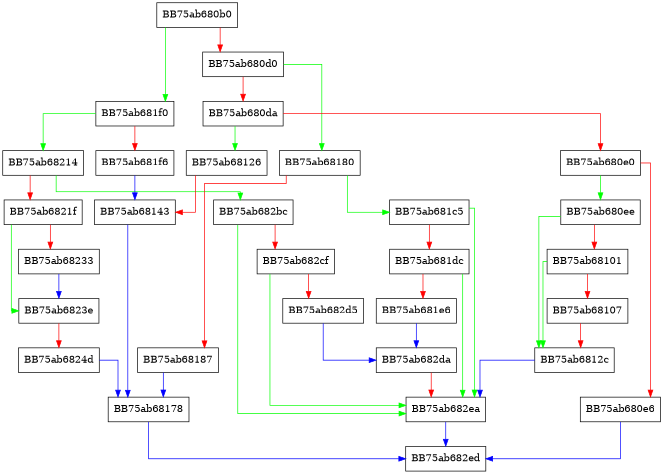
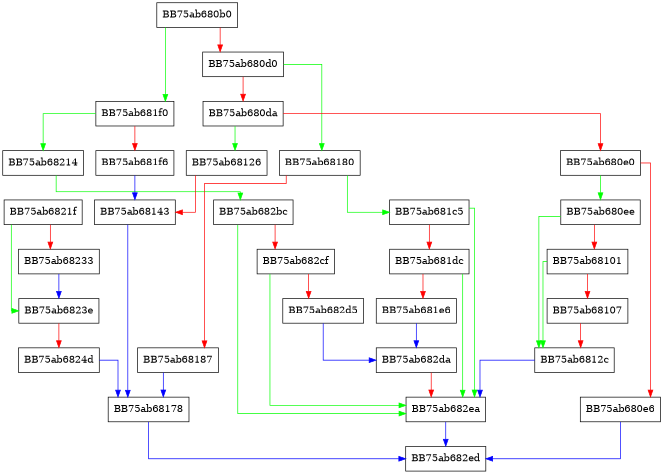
(30, 184) -> none
